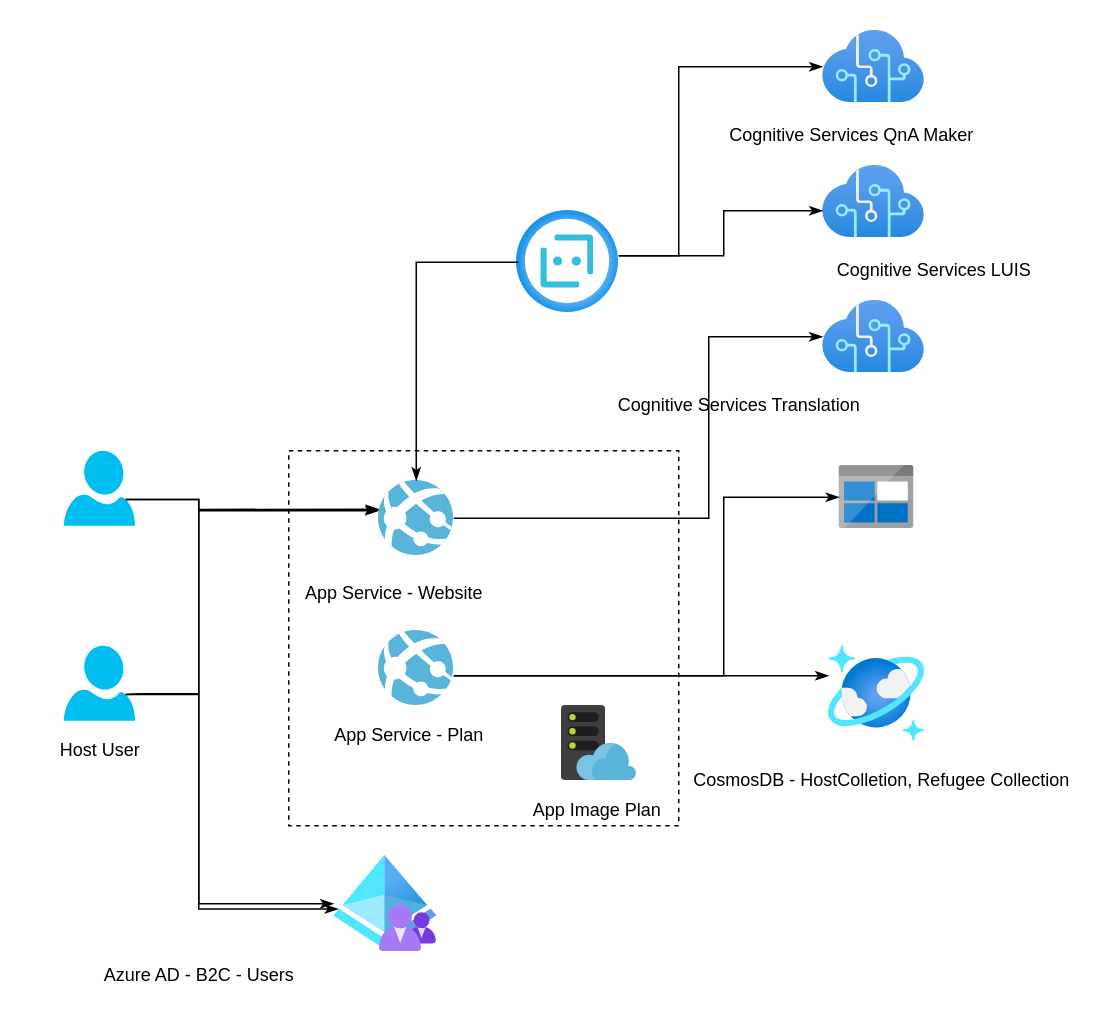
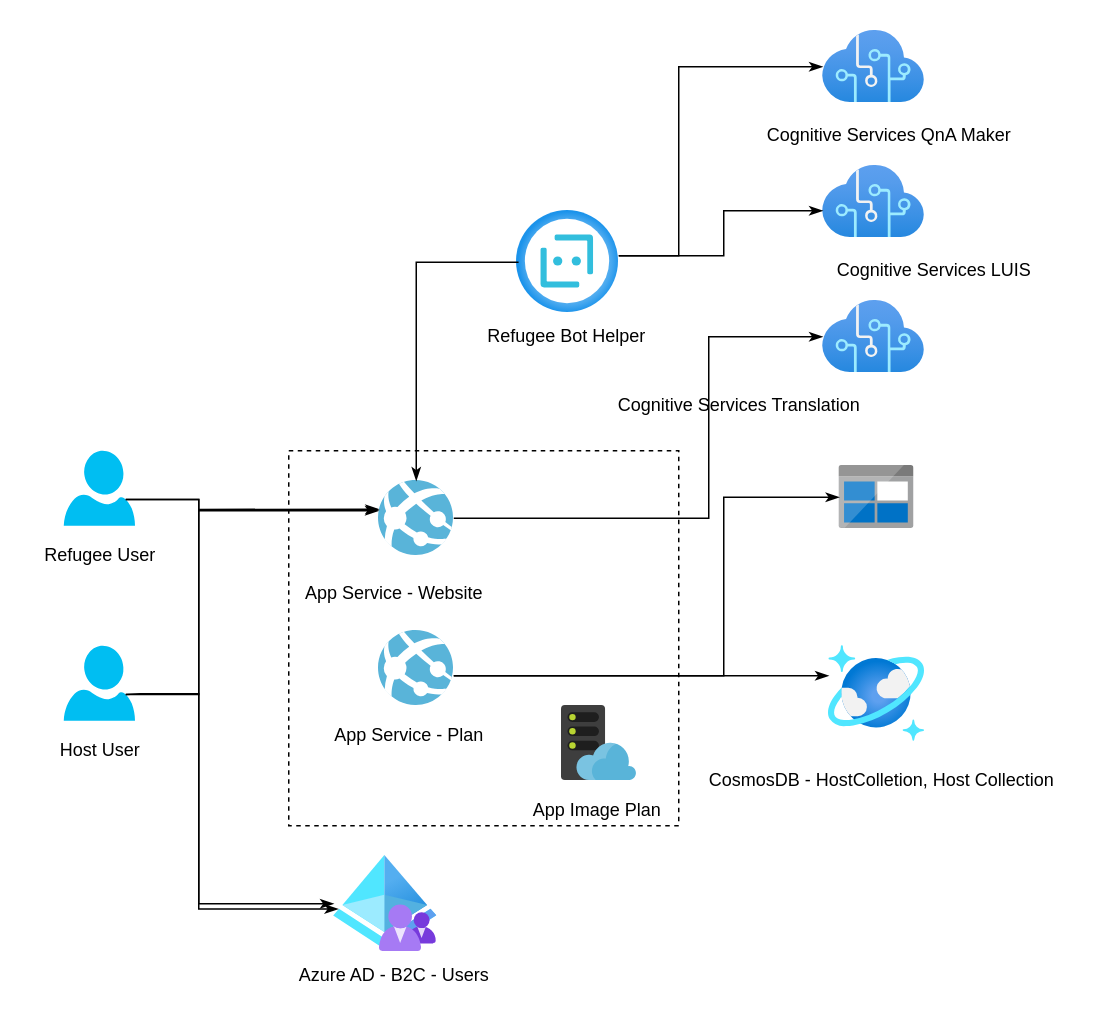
(851, 136) -> (889, 136)
none -> (566, 337)
none -> (99, 556)
(882, 781) -> (882, 781)
(199, 976) -> (394, 976)
